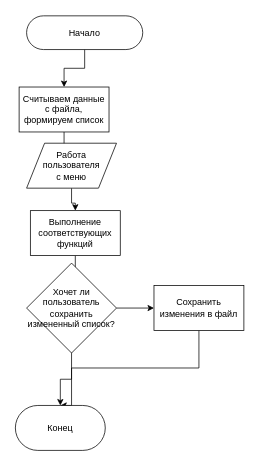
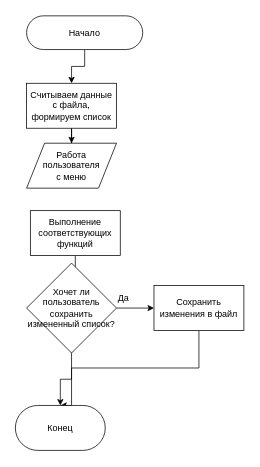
(64, 109) -> (72, 105)
(72, 198) -> none
none -> (128, 298)
